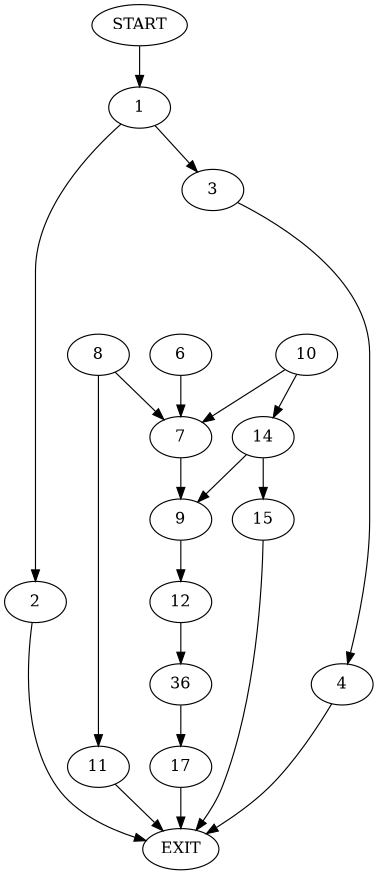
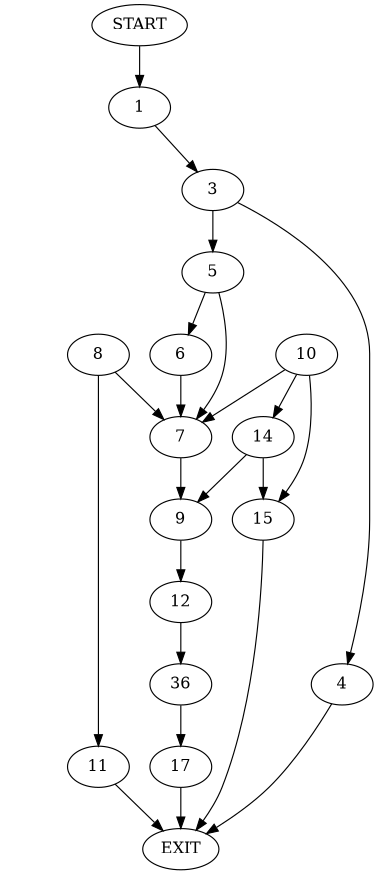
none -> (213, 272)
none -> (309, 436)
(35, 602) -> none
